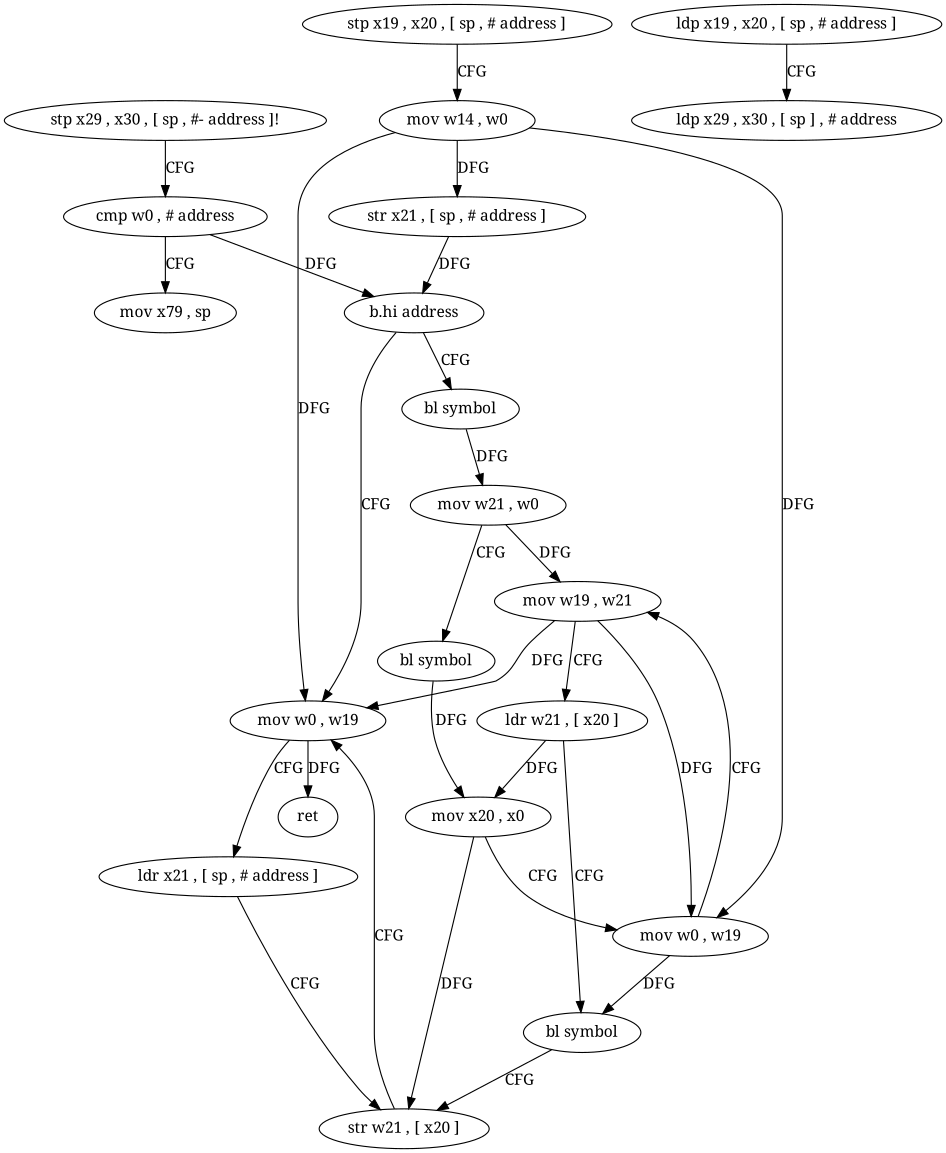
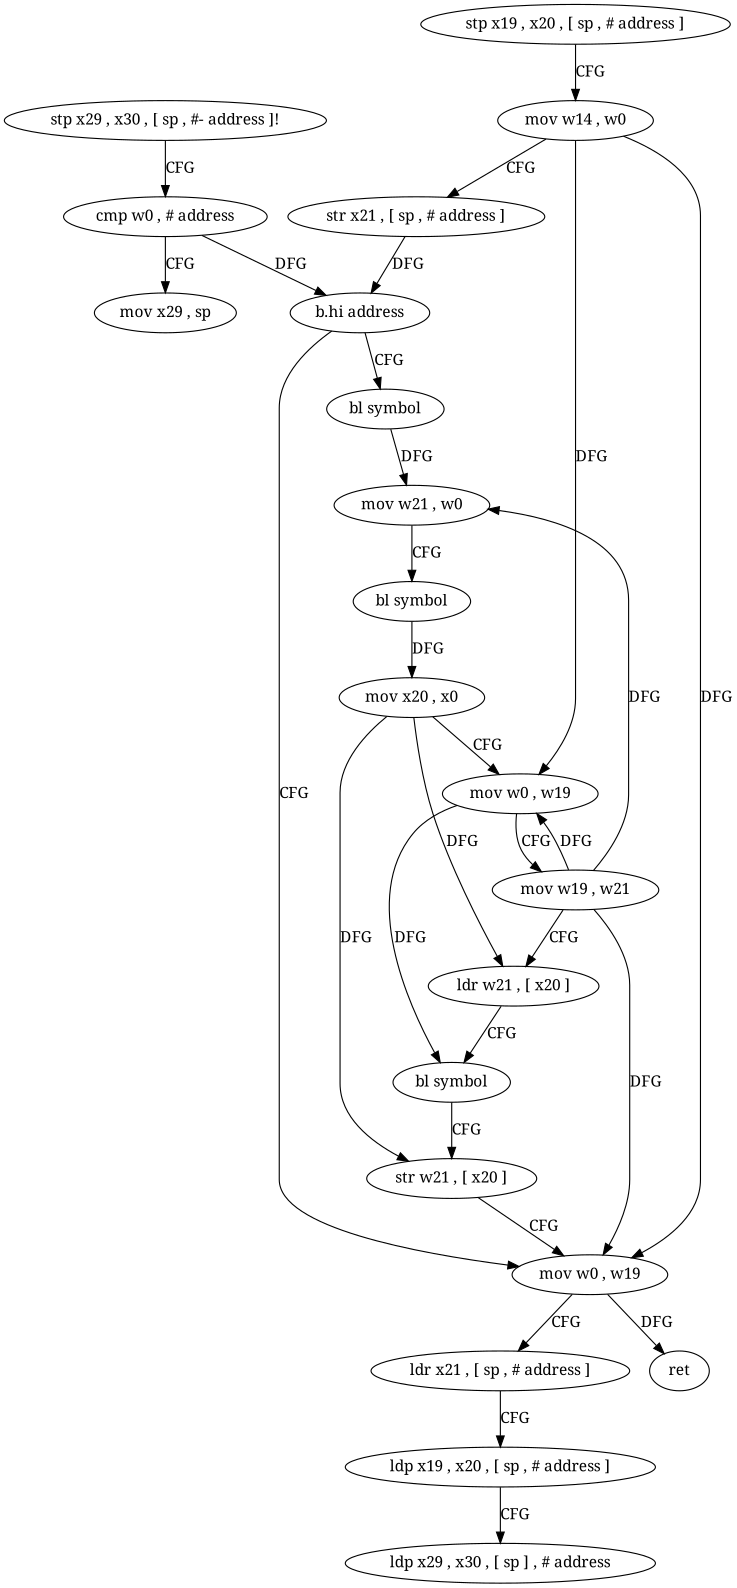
(473, 169) -> (521, 169)
(165, 313) -> (165, 313)
(529, 549) -> (629, 654)
(524, 765) -> (443, 841)
(298, 1004) -> (500, 1413)
